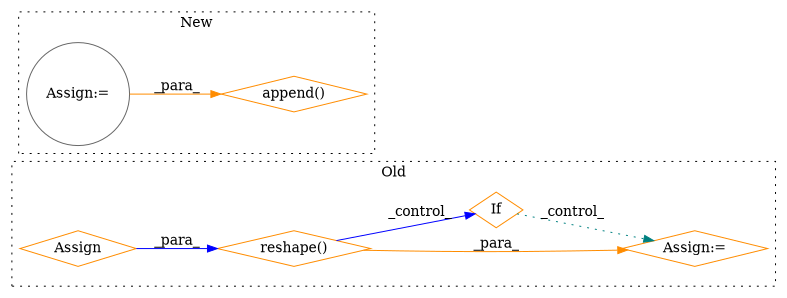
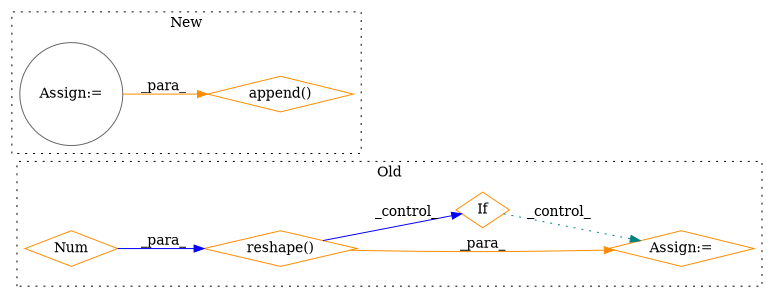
(78, 249) -> (71, 249)
